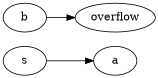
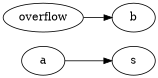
(57, 18) -> (94, 18)
(66, 61) -> (84, 61)
